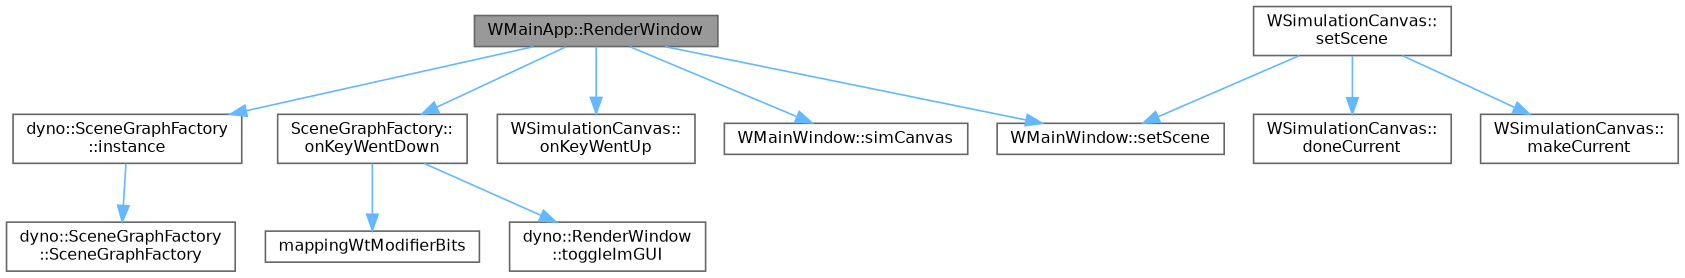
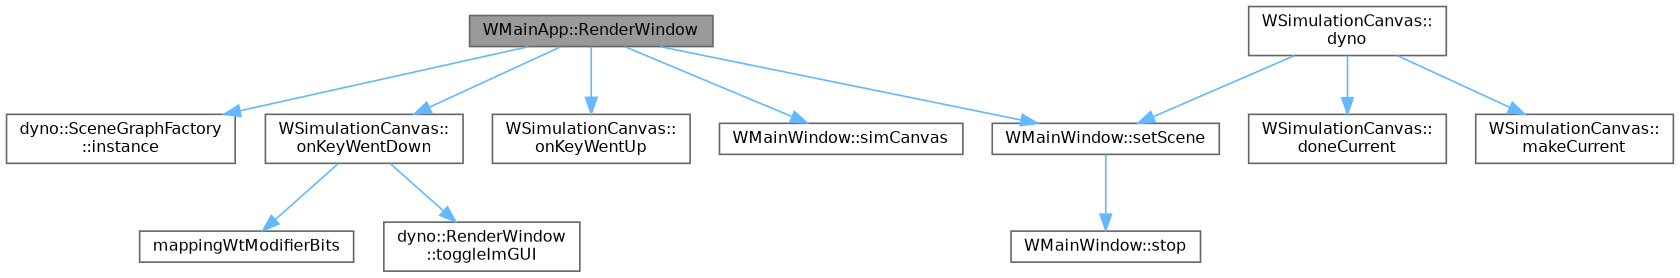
(1352, 31) -> (1348, 31)
(372, 139) -> (364, 139)
(121, 247) -> none
none -> (1106, 247)
